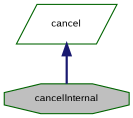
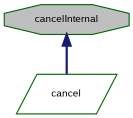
(67, 70) -> (67, 60)
